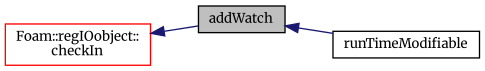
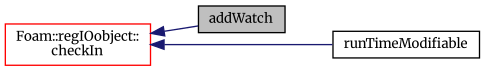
(316, 31) -> (248, 45)
